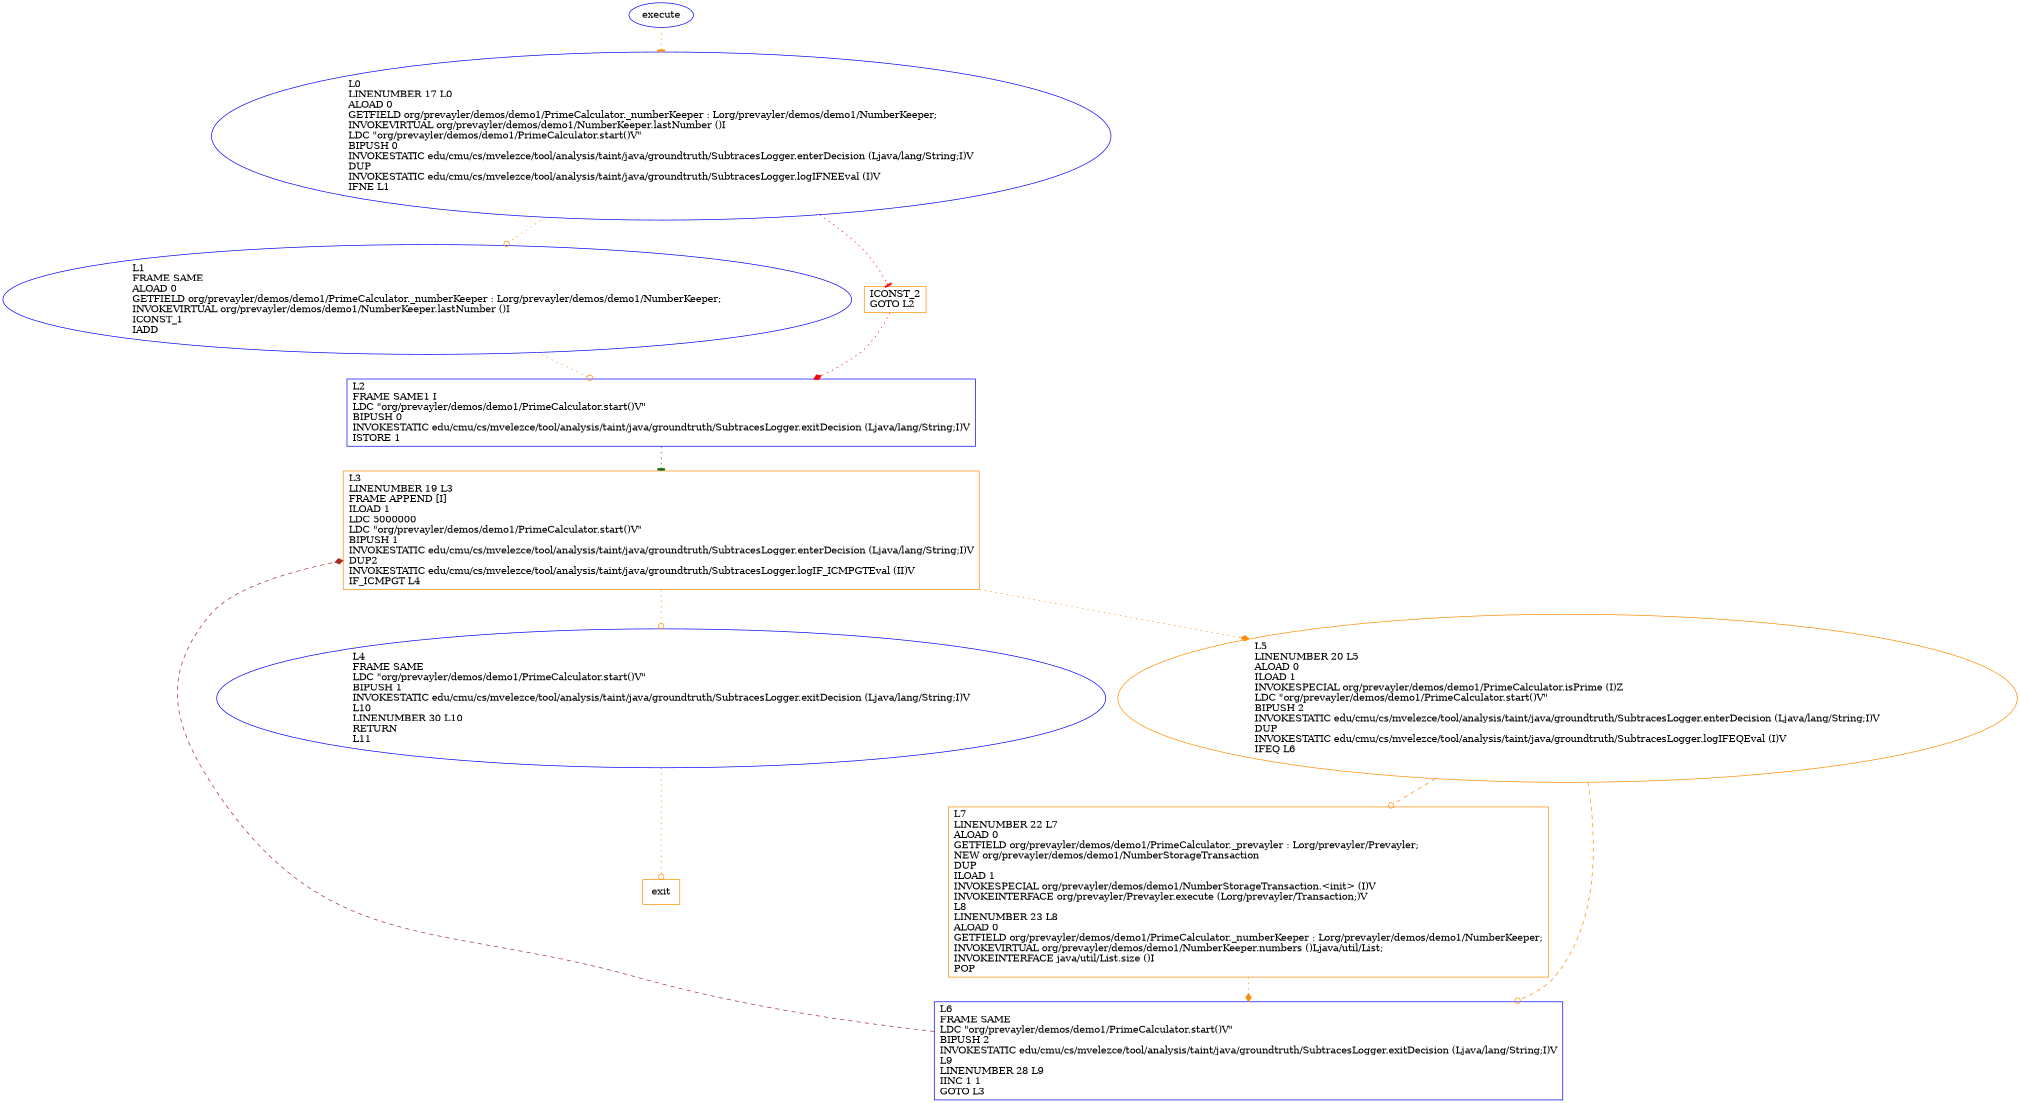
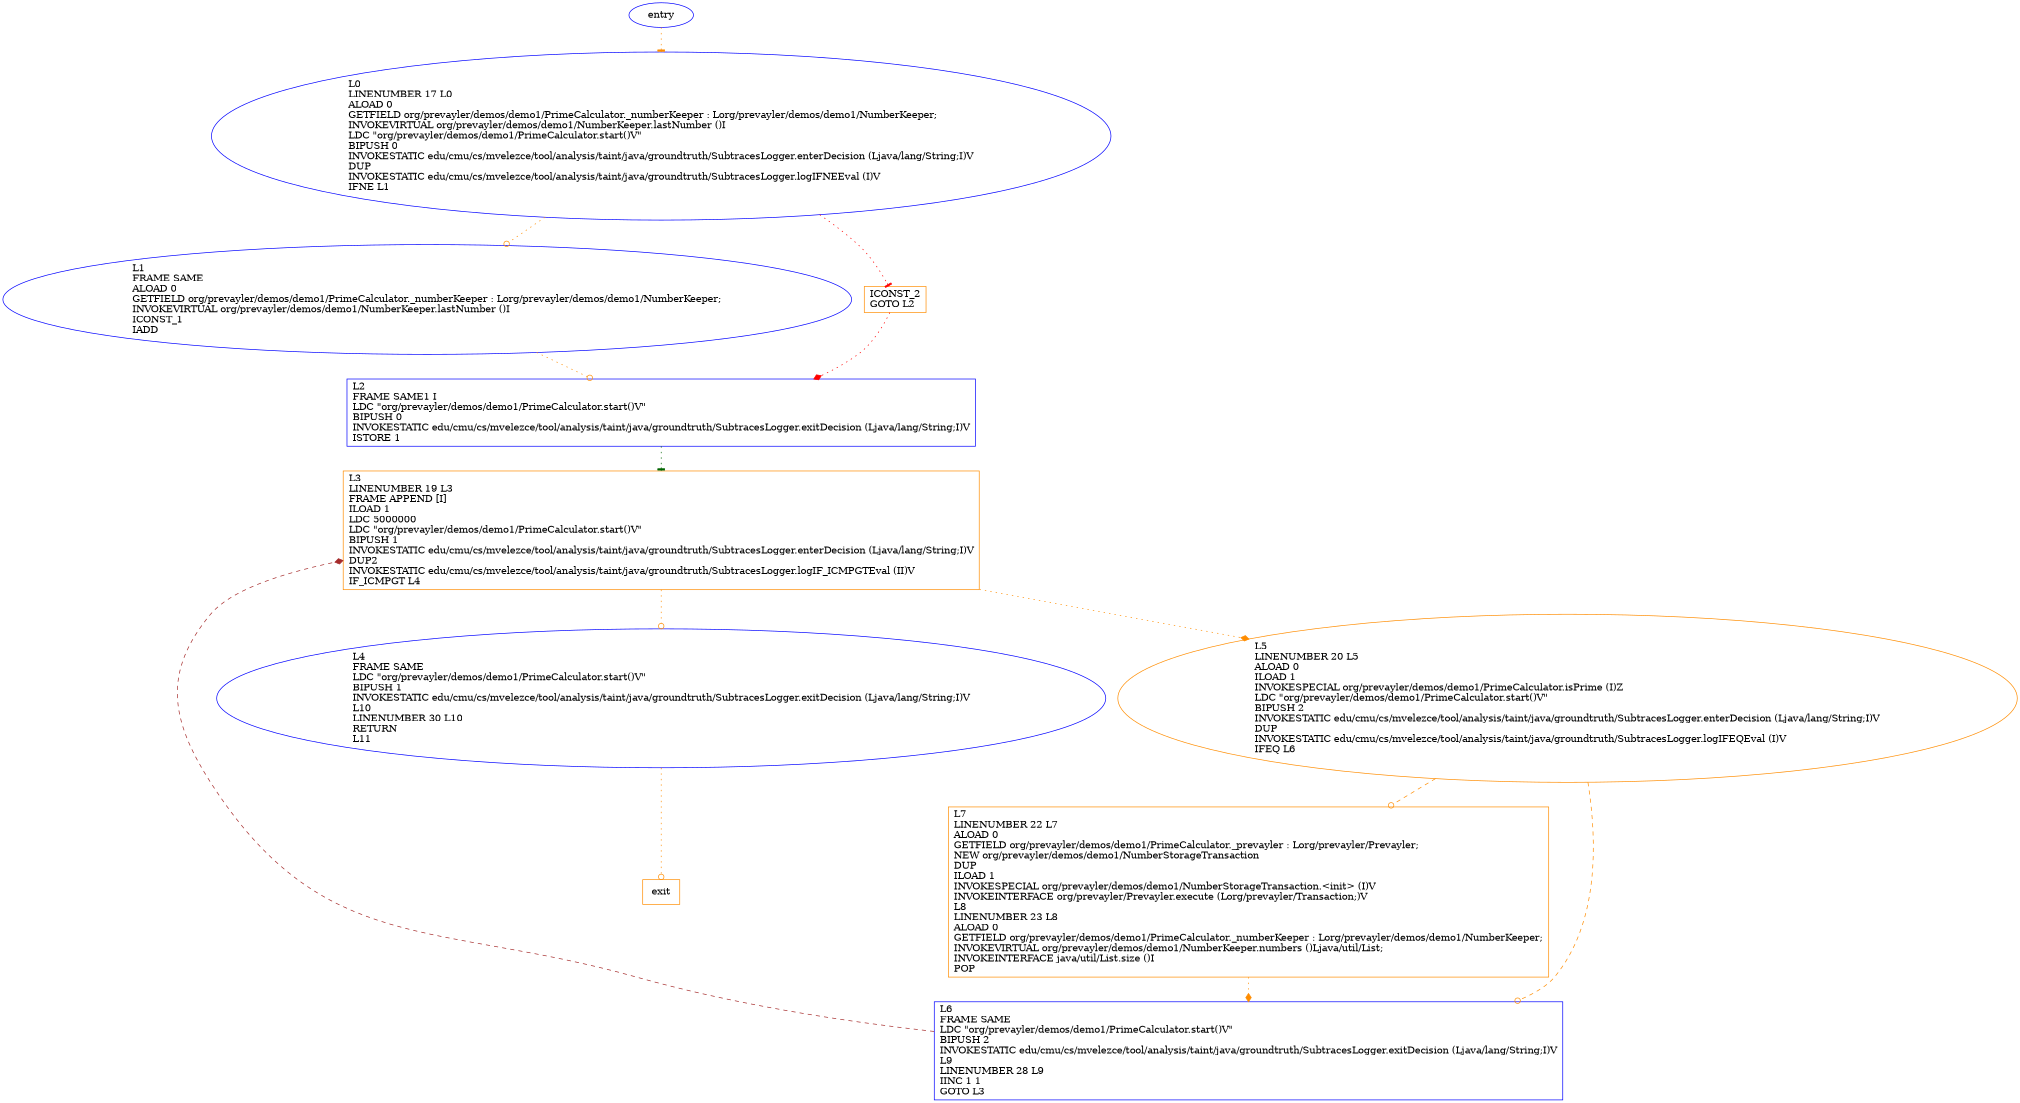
(661, 15) -> (661, 15)
